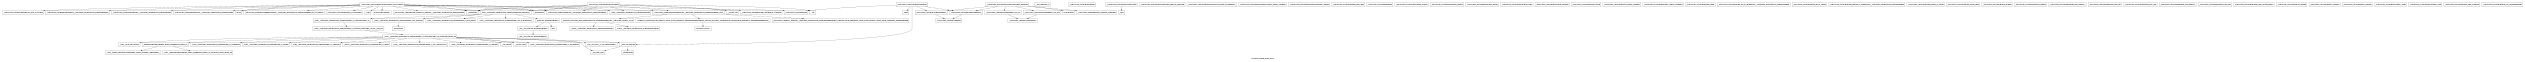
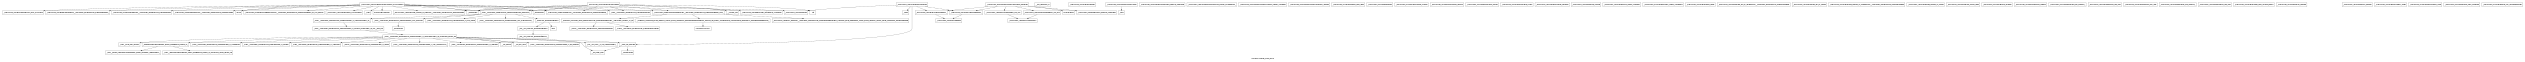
(2325, 5) -> none
